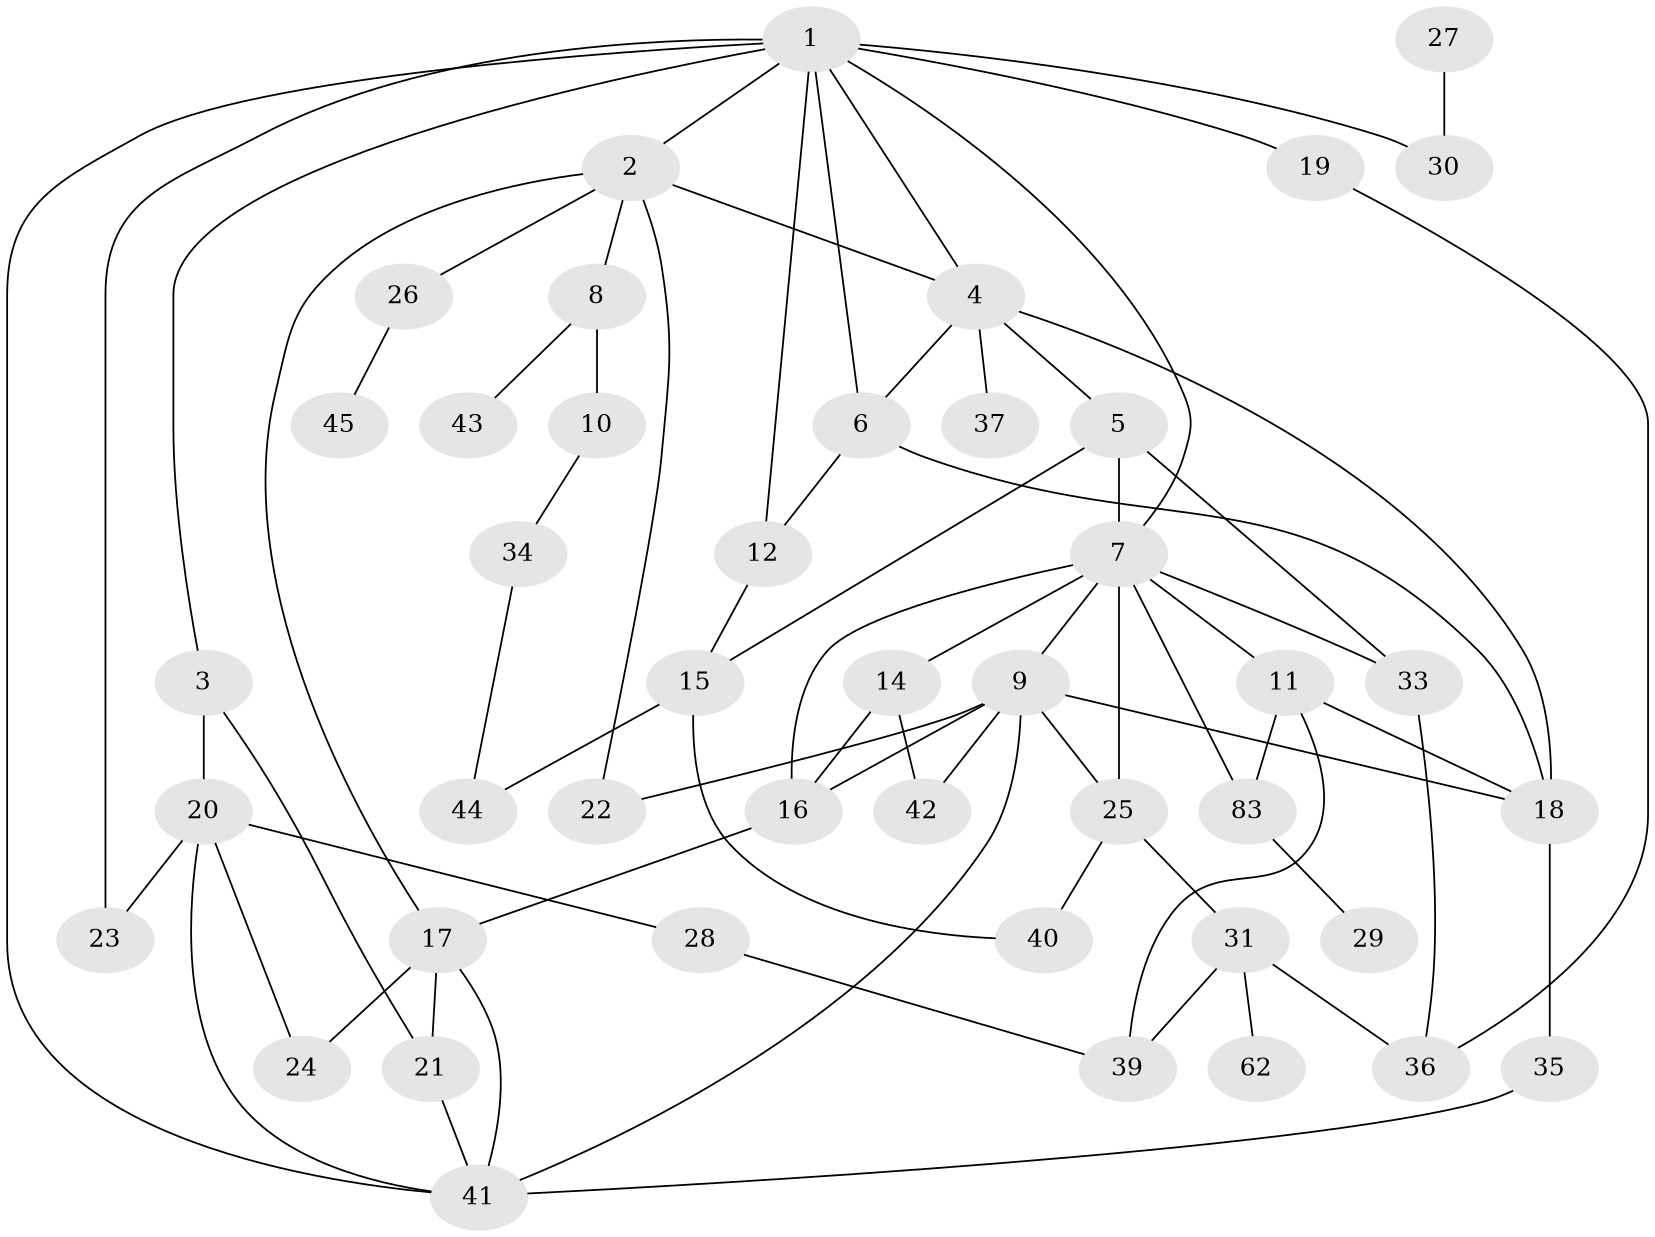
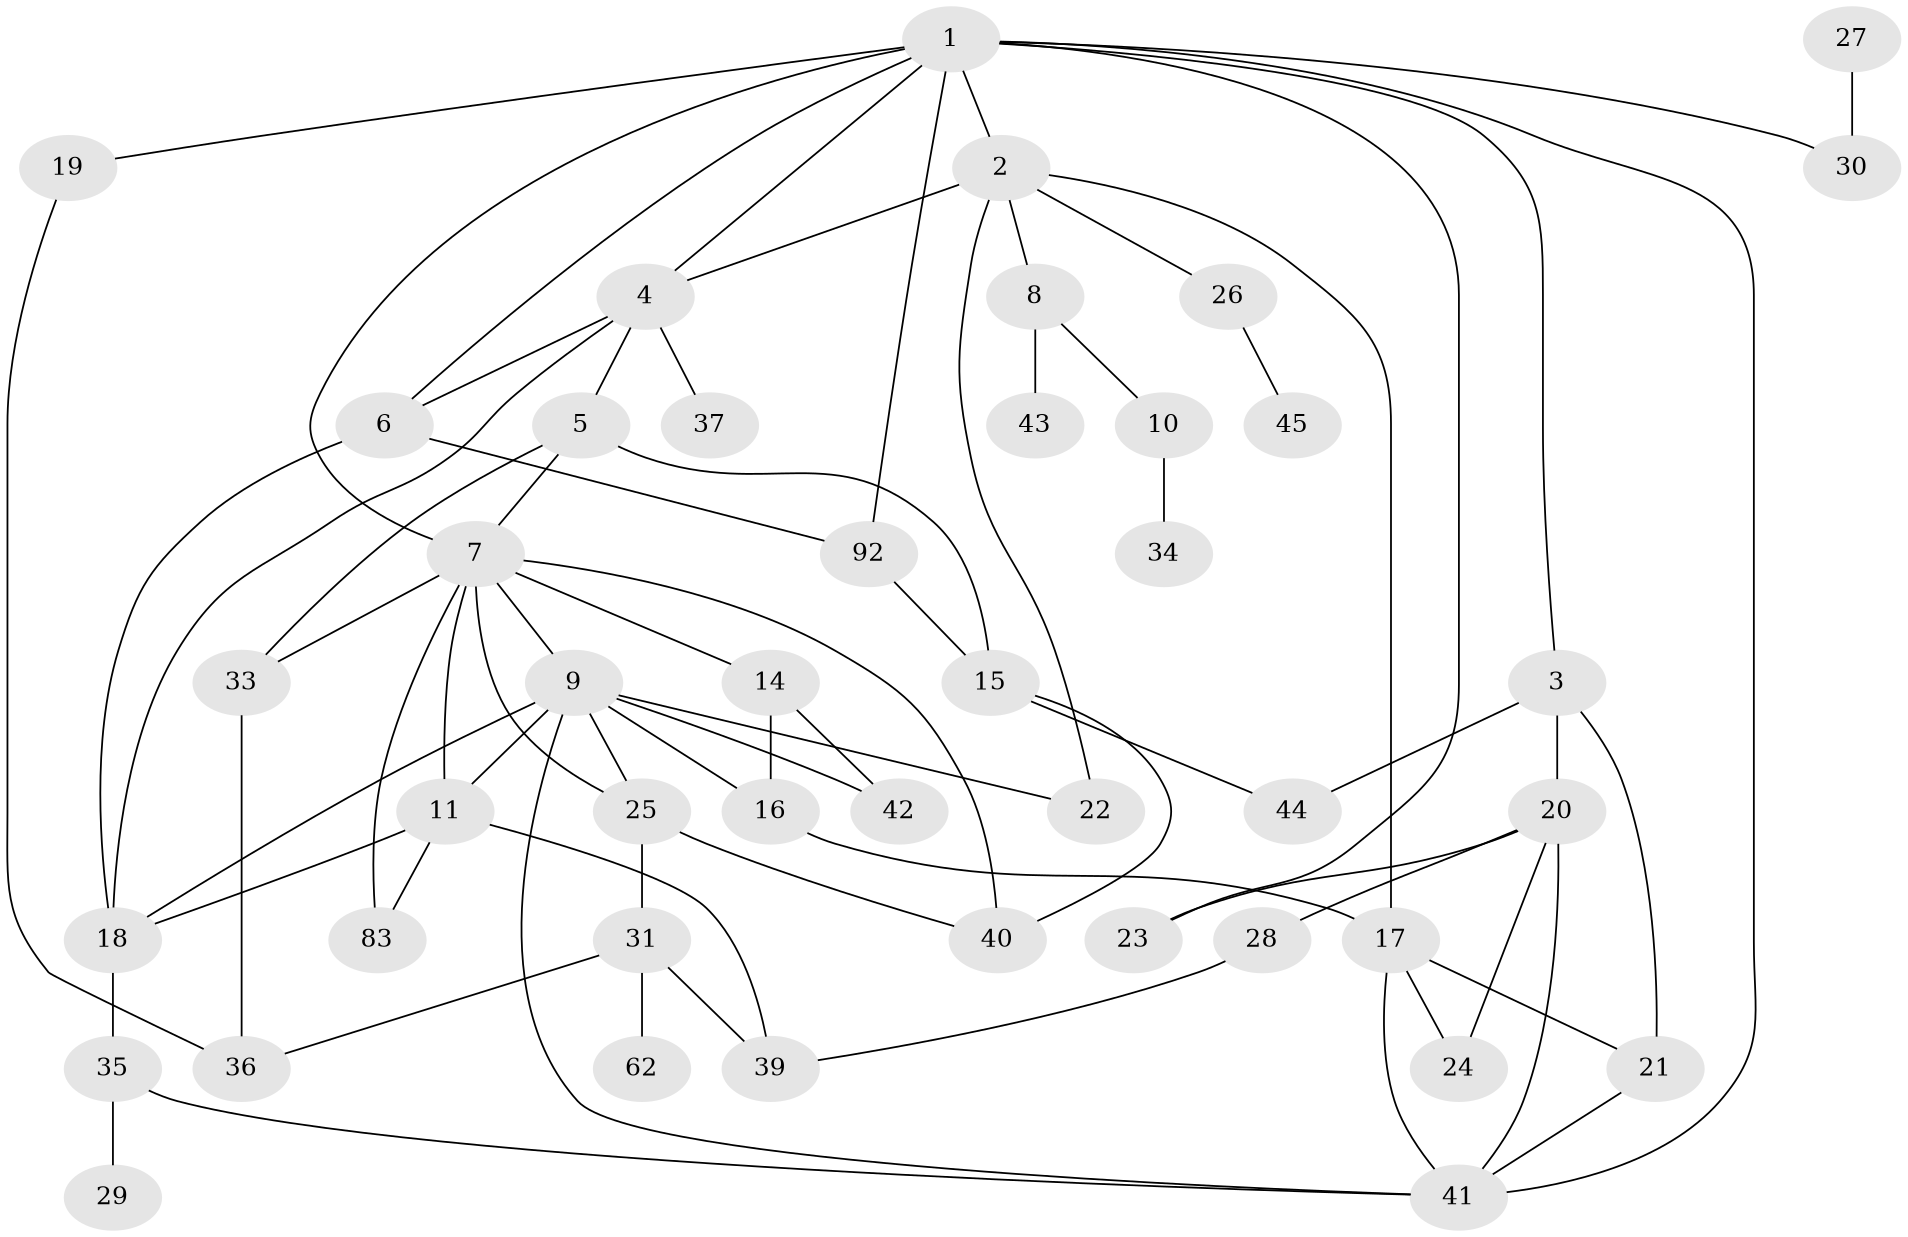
(763, 554) -> (869, 554)
(882, 619) -> (832, 649)
(493, 683) -> (1425, 747)
none -> (510, 747)
(1308, 876) -> (113, 1133)
